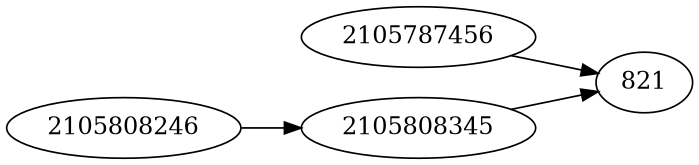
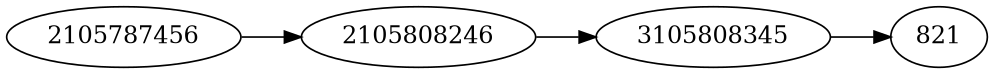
(546, 63) -> (263, 37)
(419, 128) -> (713, 37)
